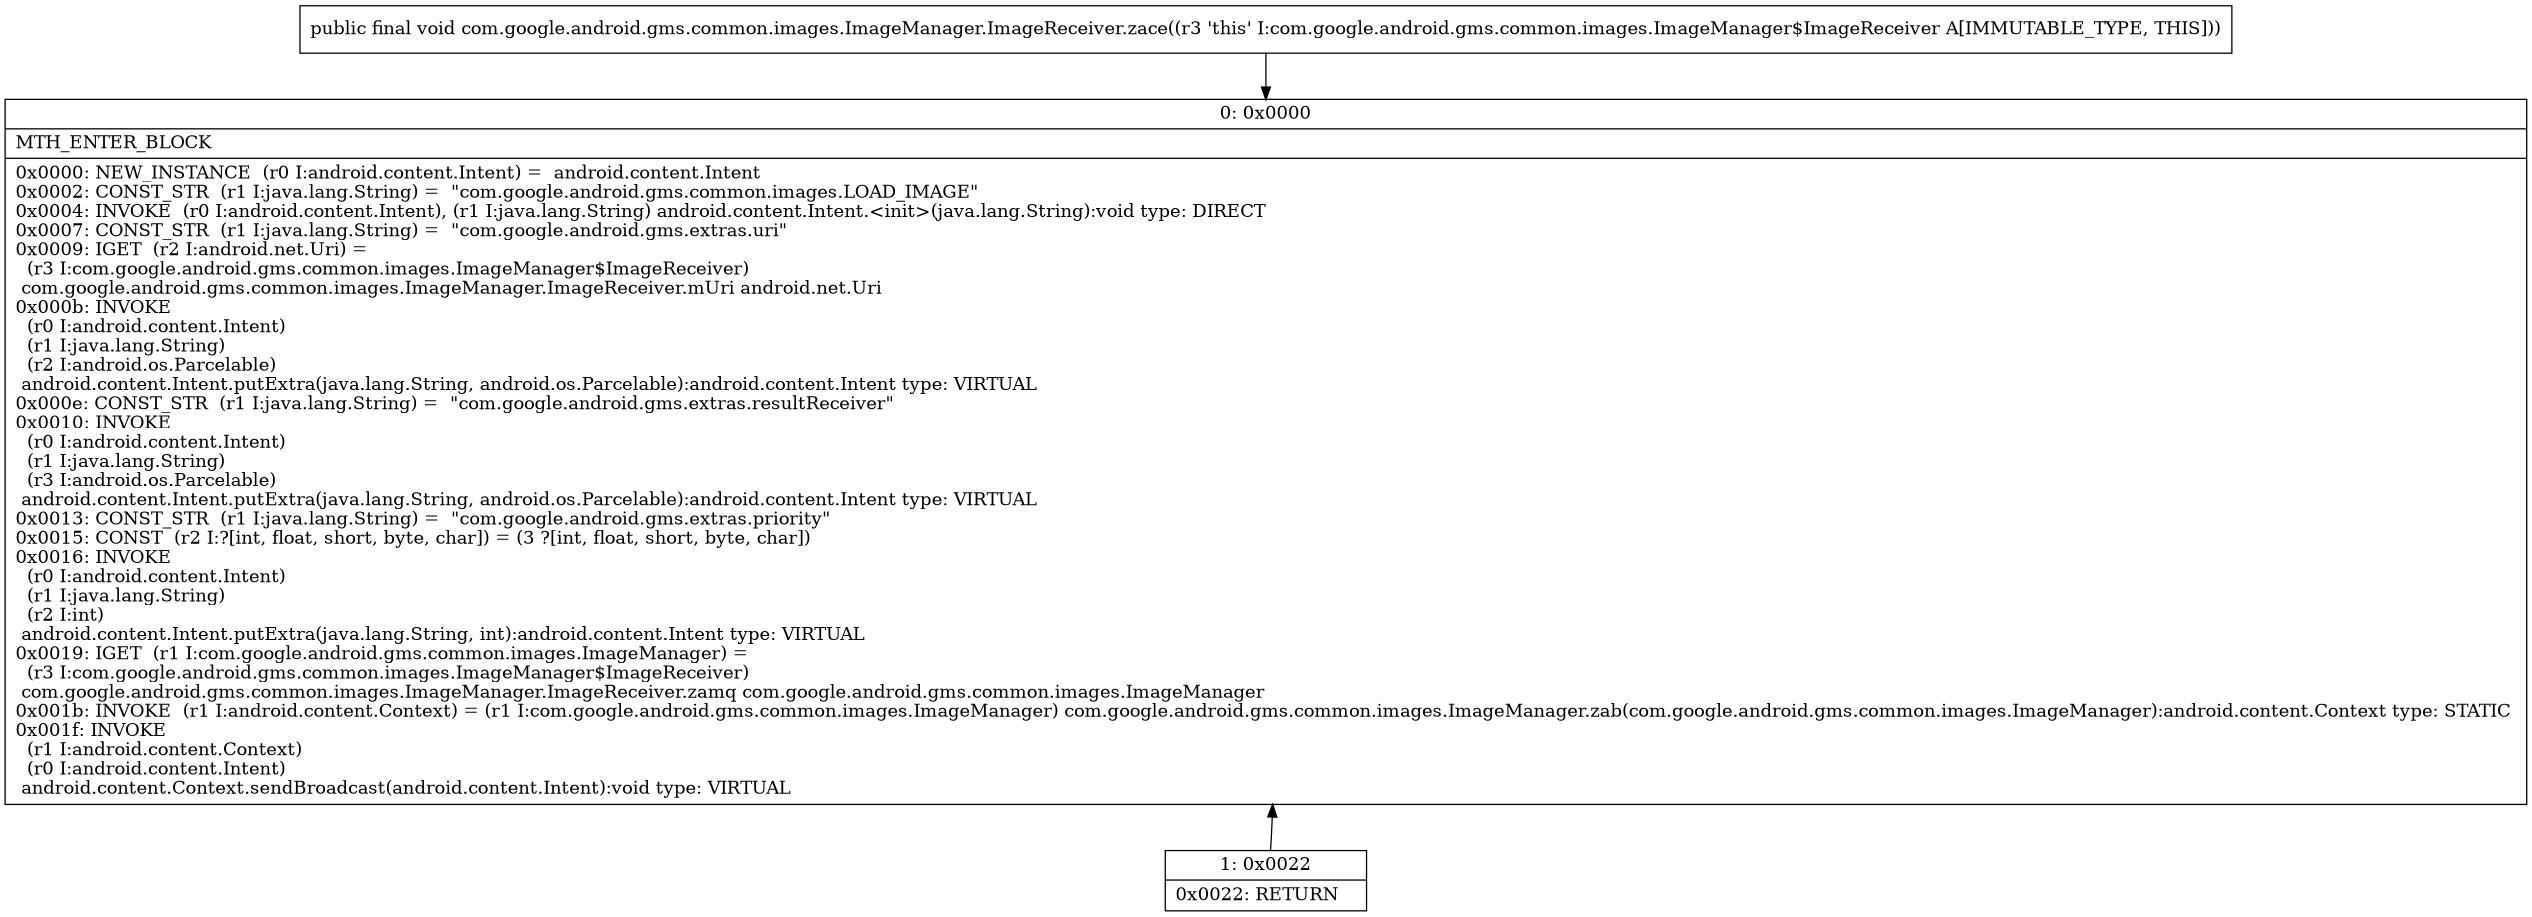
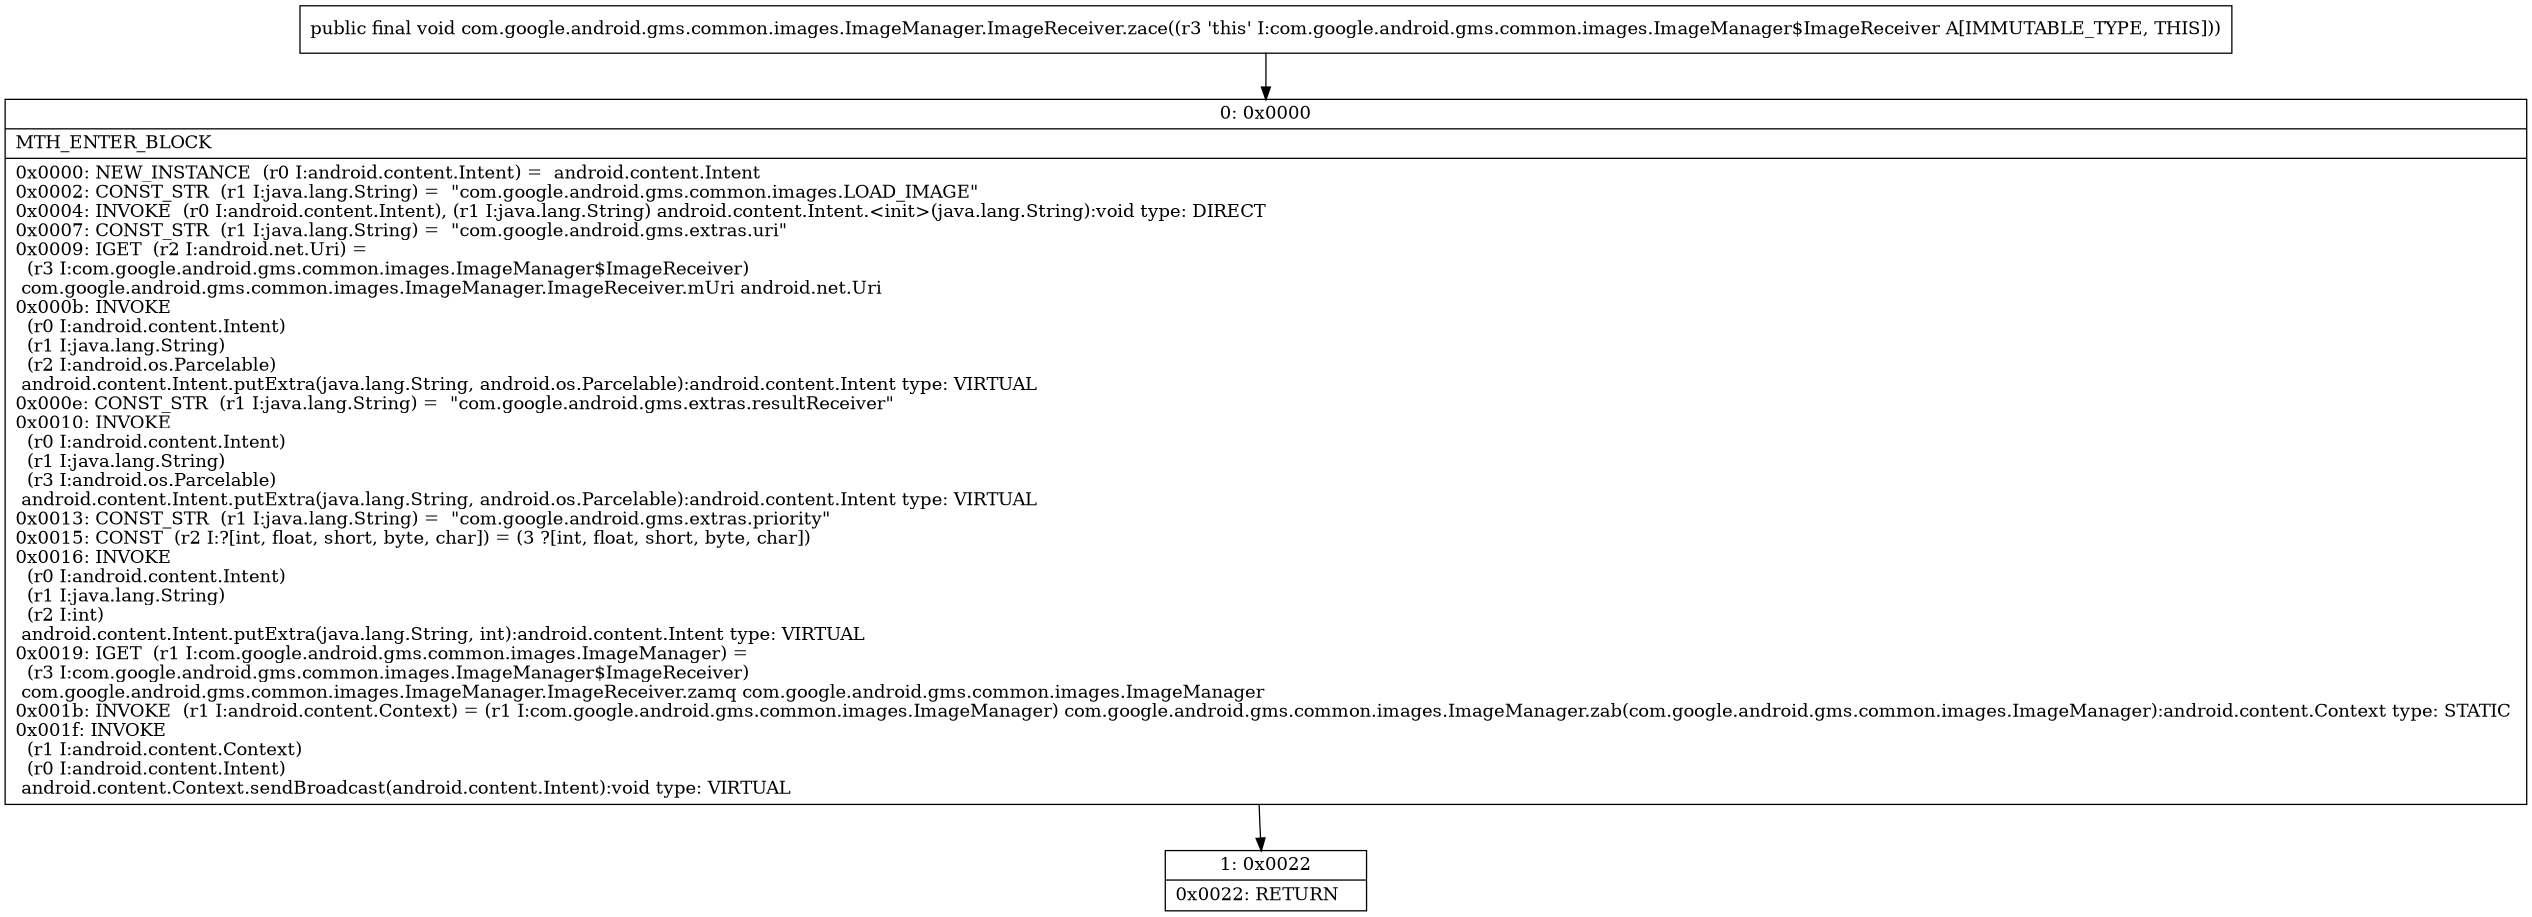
(1272, 834) -> (1260, 821)
